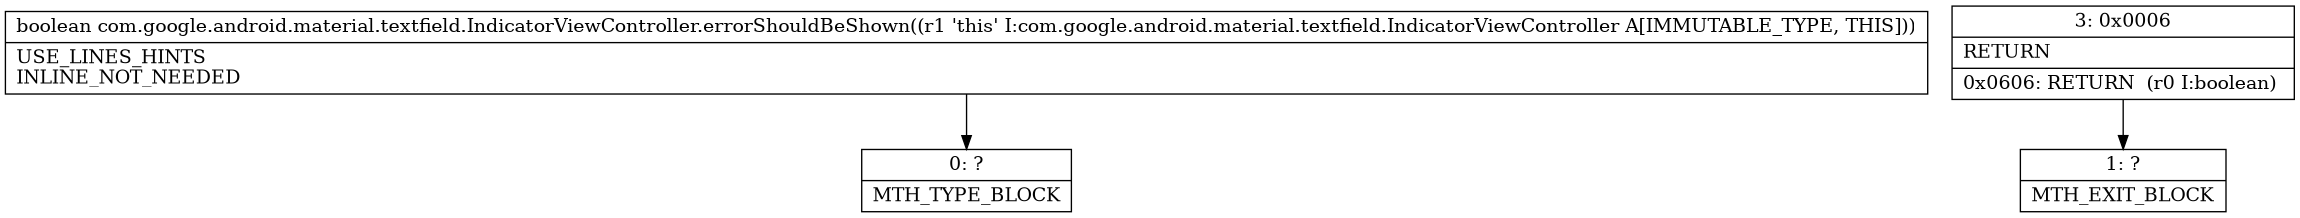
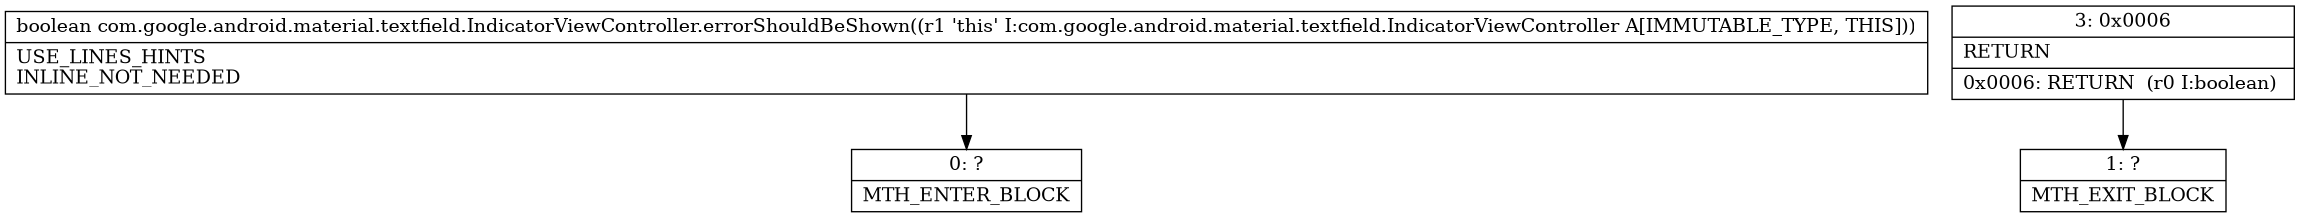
(2123, 83) -> (2123, 83)
(967, 195) -> (967, 195)
